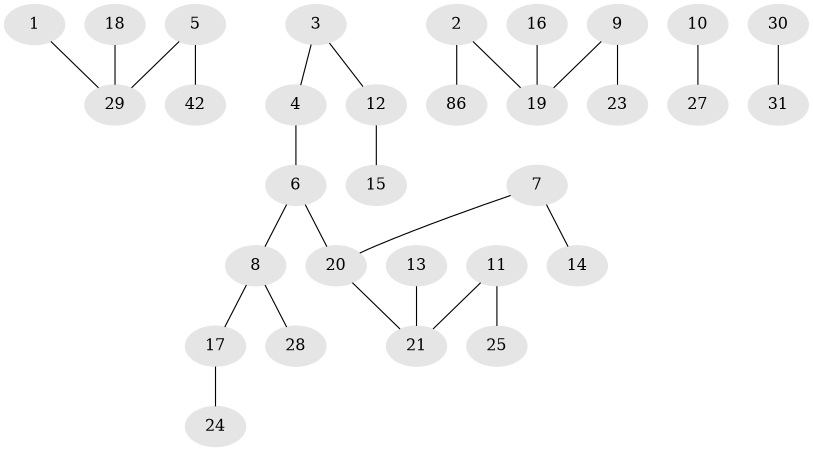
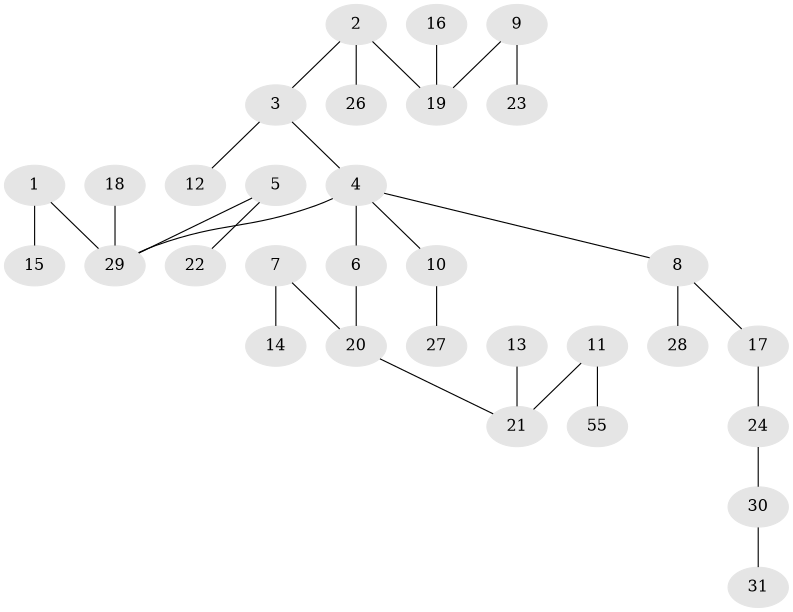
none -> (316, 65)
(195, 105) -> (195, 266)
(457, 105) -> (356, 105)
(376, 145) -> (35, 226)
none -> (251, 223)
none -> (396, 225)
(276, 226) -> (517, 226)
(497, 346) -> (597, 427)
none -> (758, 467)
